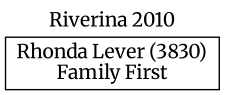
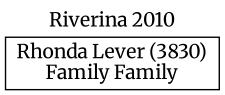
(112, 63) -> (112, 63)
